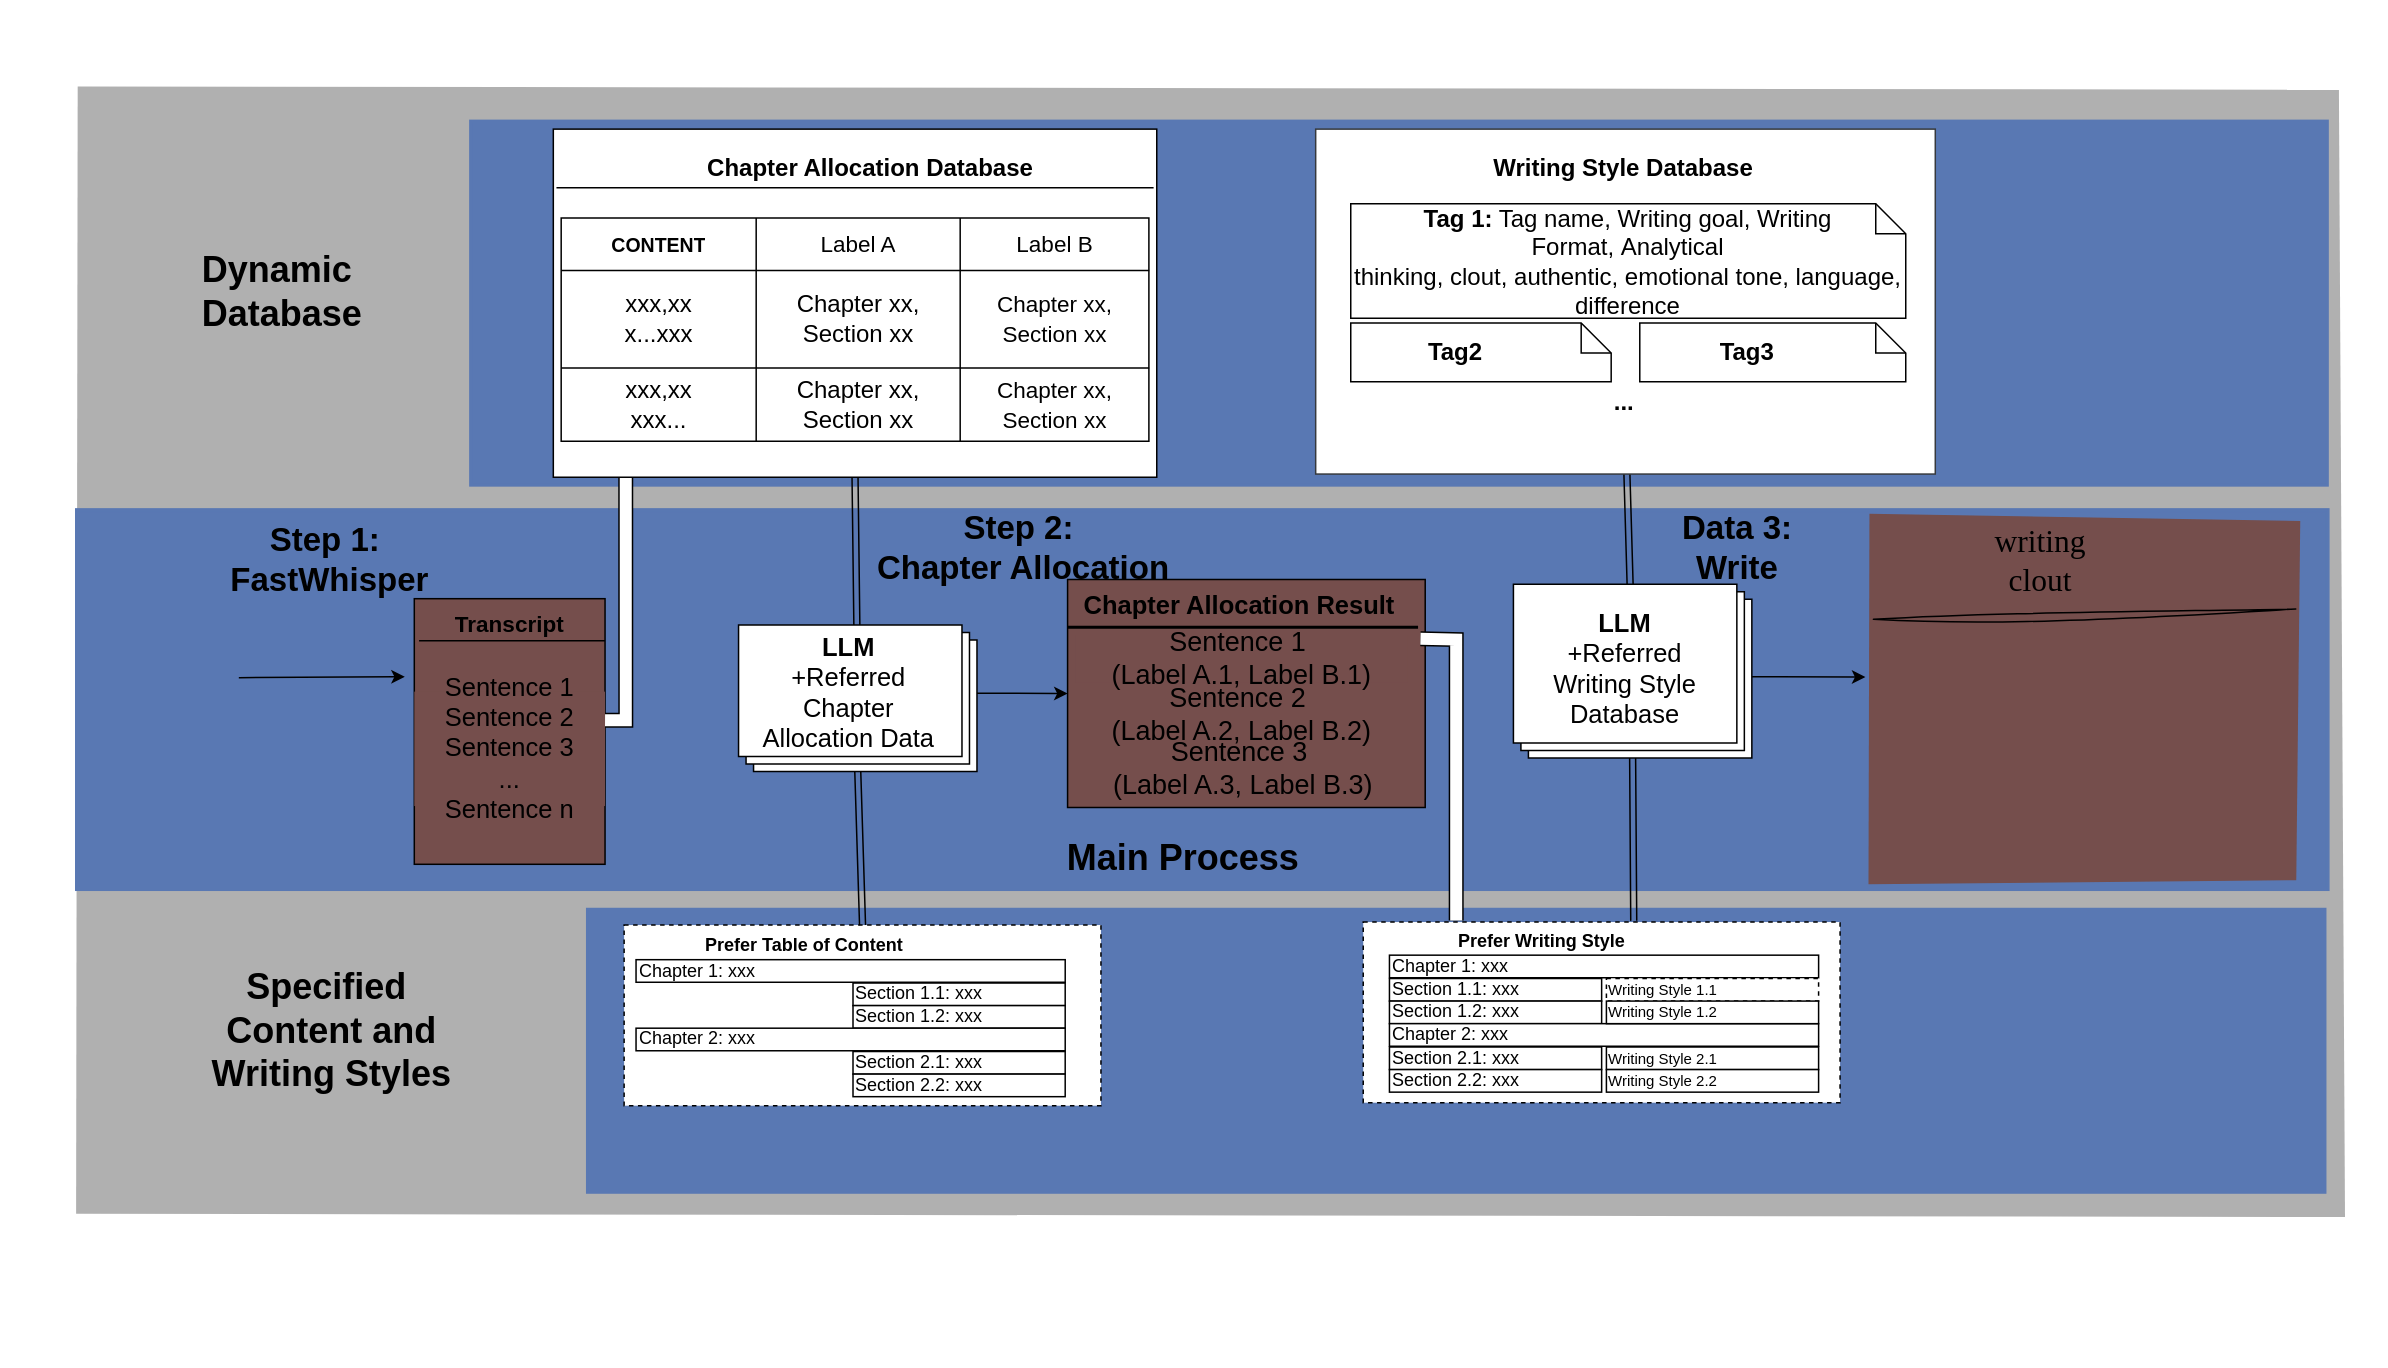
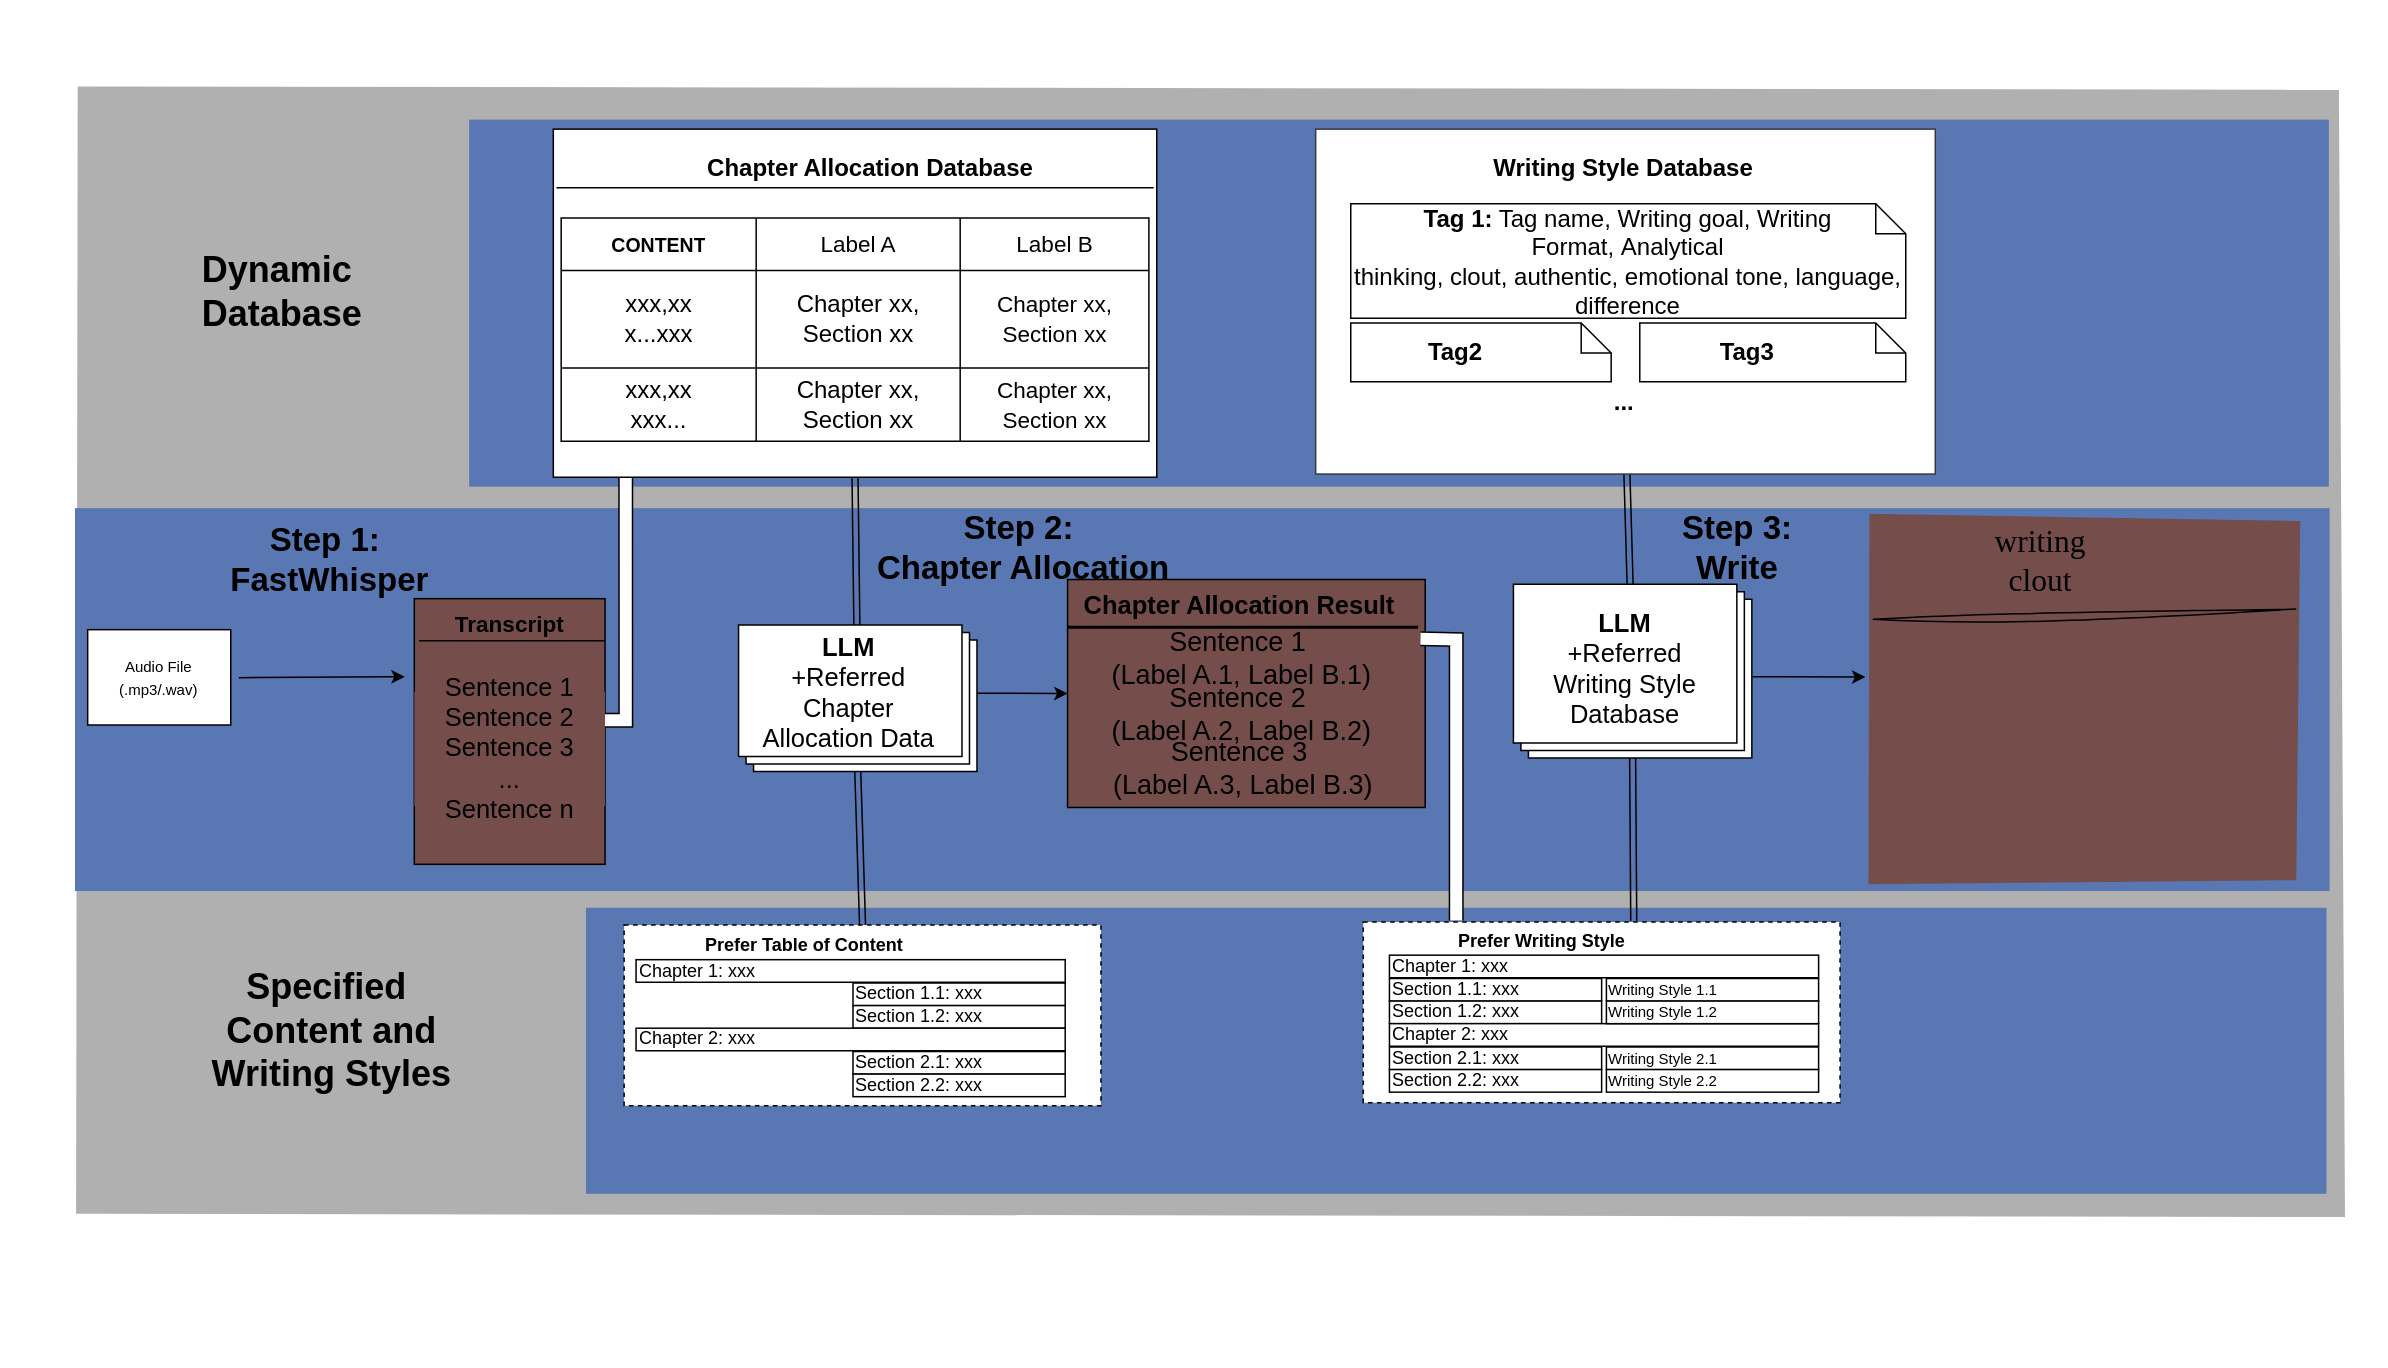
(1738, 548) -> (1738, 548)
none -> (159, 677)
(1182, 858) -> none
(1713, 990) -> (1713, 990)
